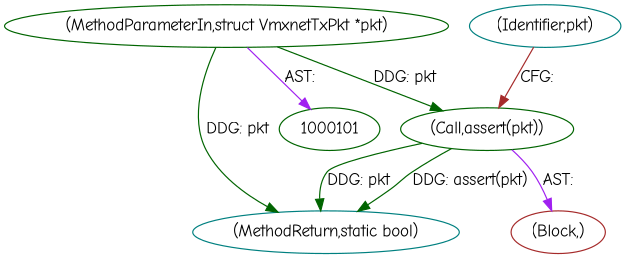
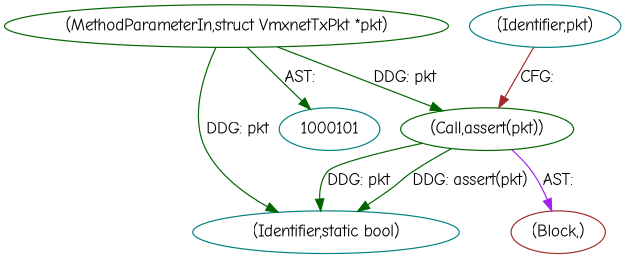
(275, 74) -> (275, 74)
(330, 129) -> (330, 129)
(326, 232) -> (326, 232)
